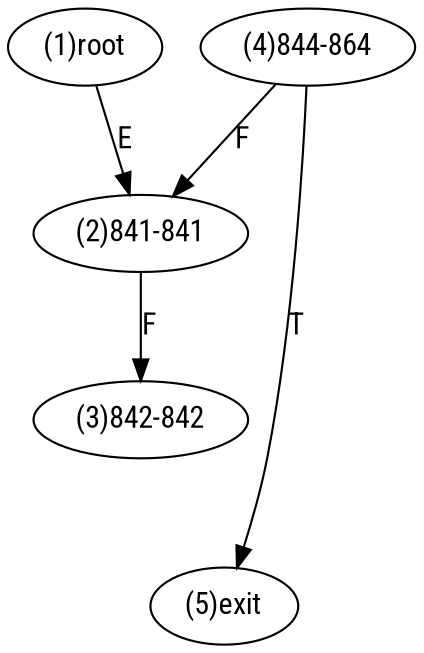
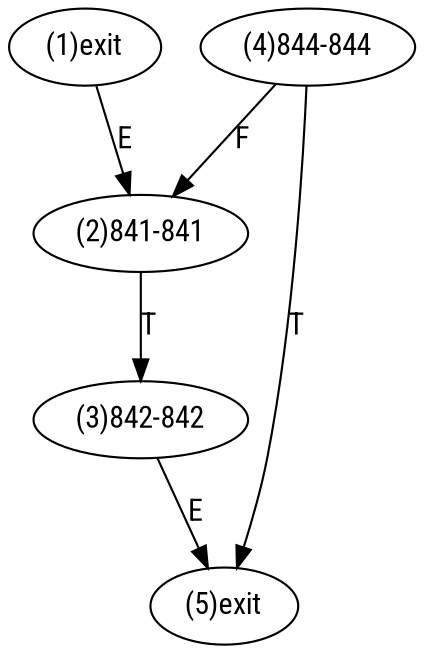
(85, 47) -> (85, 47)
(308, 47) -> (308, 47)
(149, 327) -> (149, 327)
none -> (178, 503)
